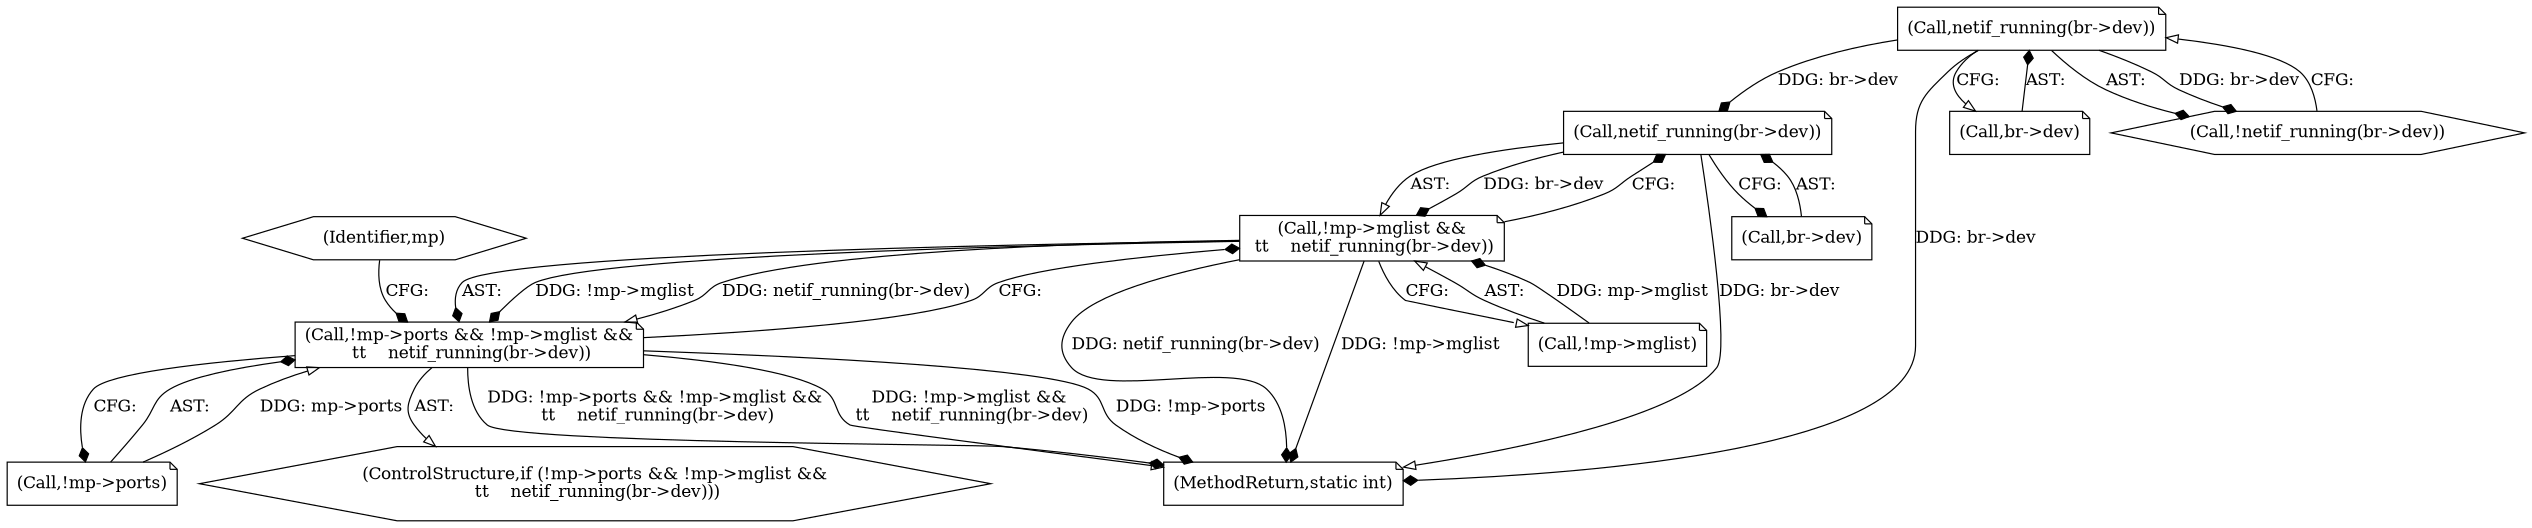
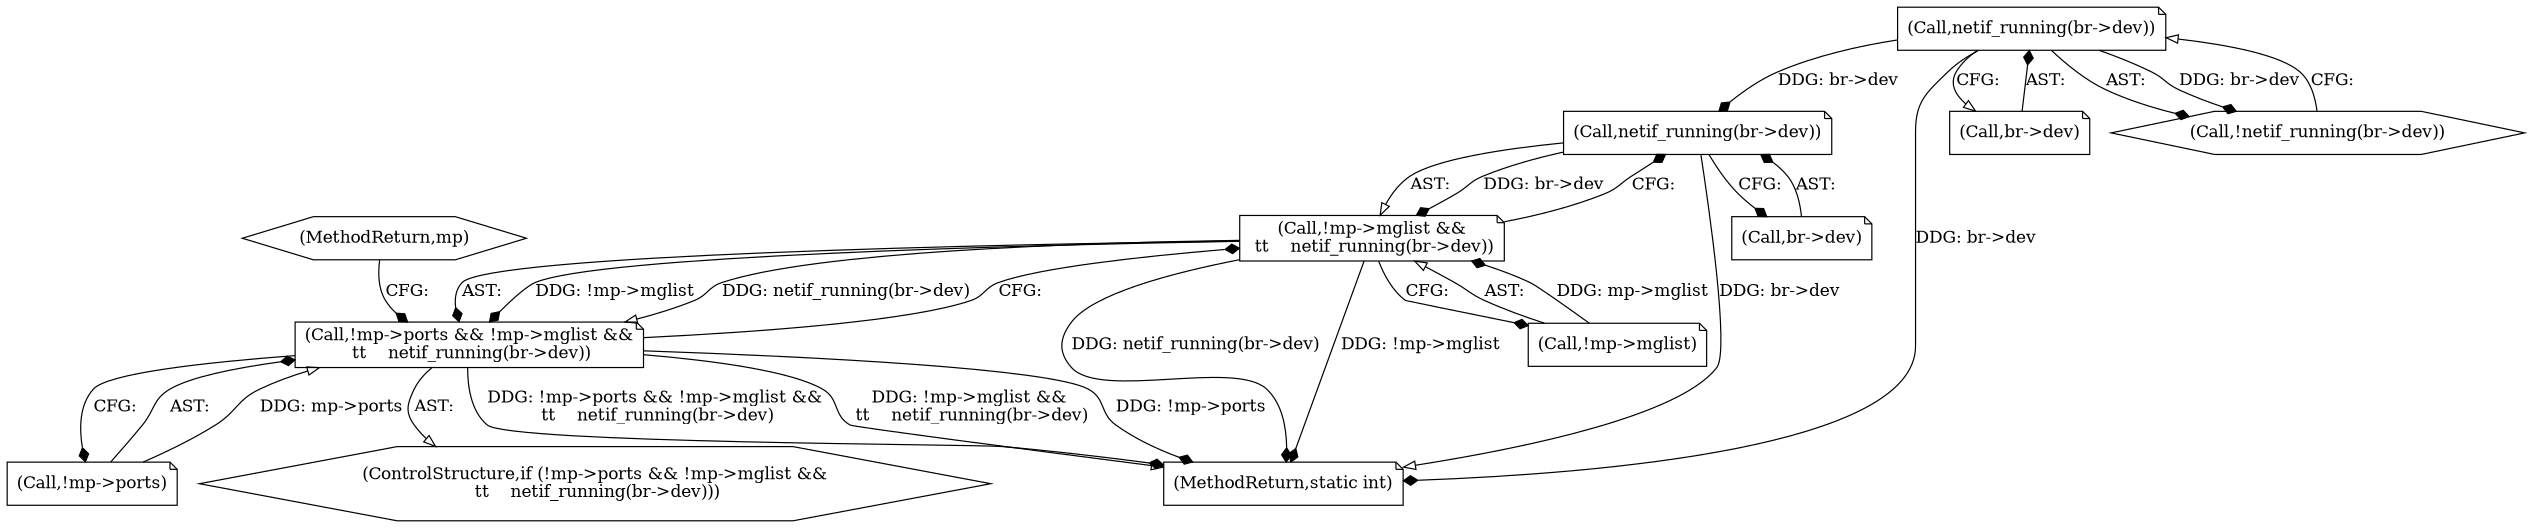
(384, 238) -> (384, 238)
(1436, 307) -> (1436, 307)
